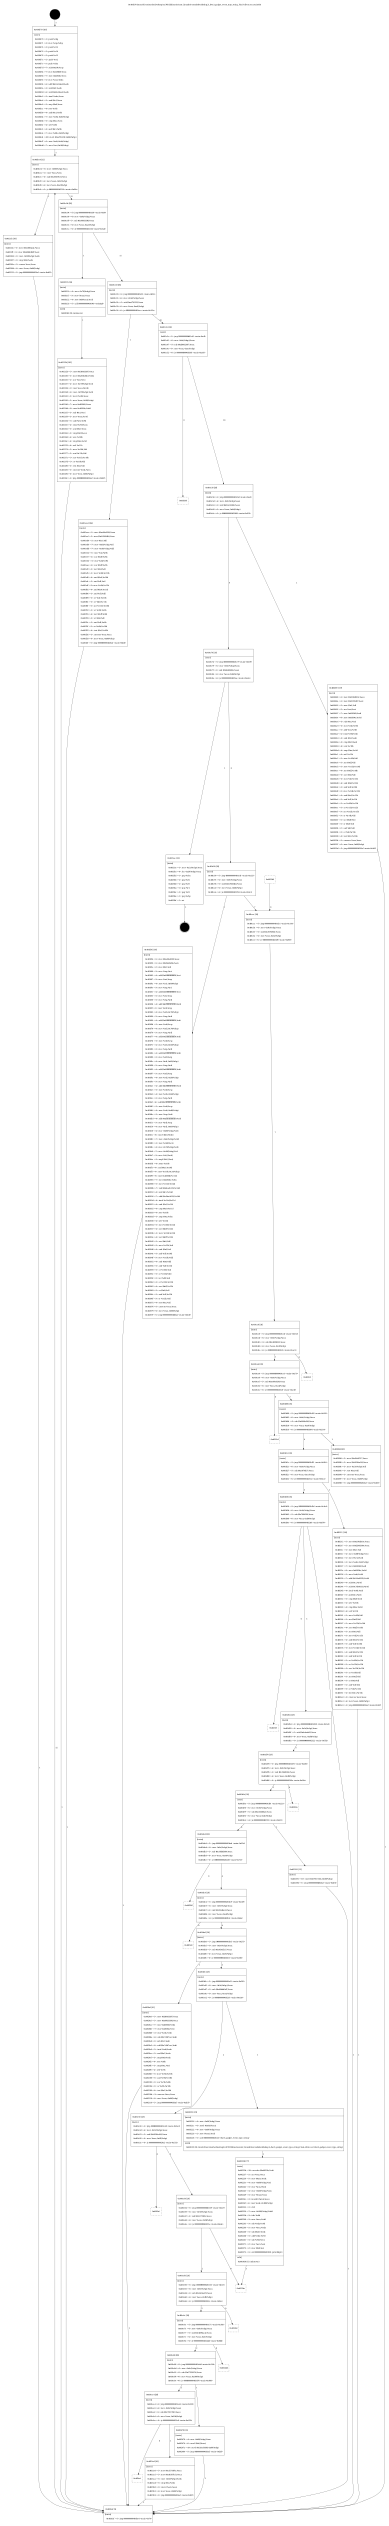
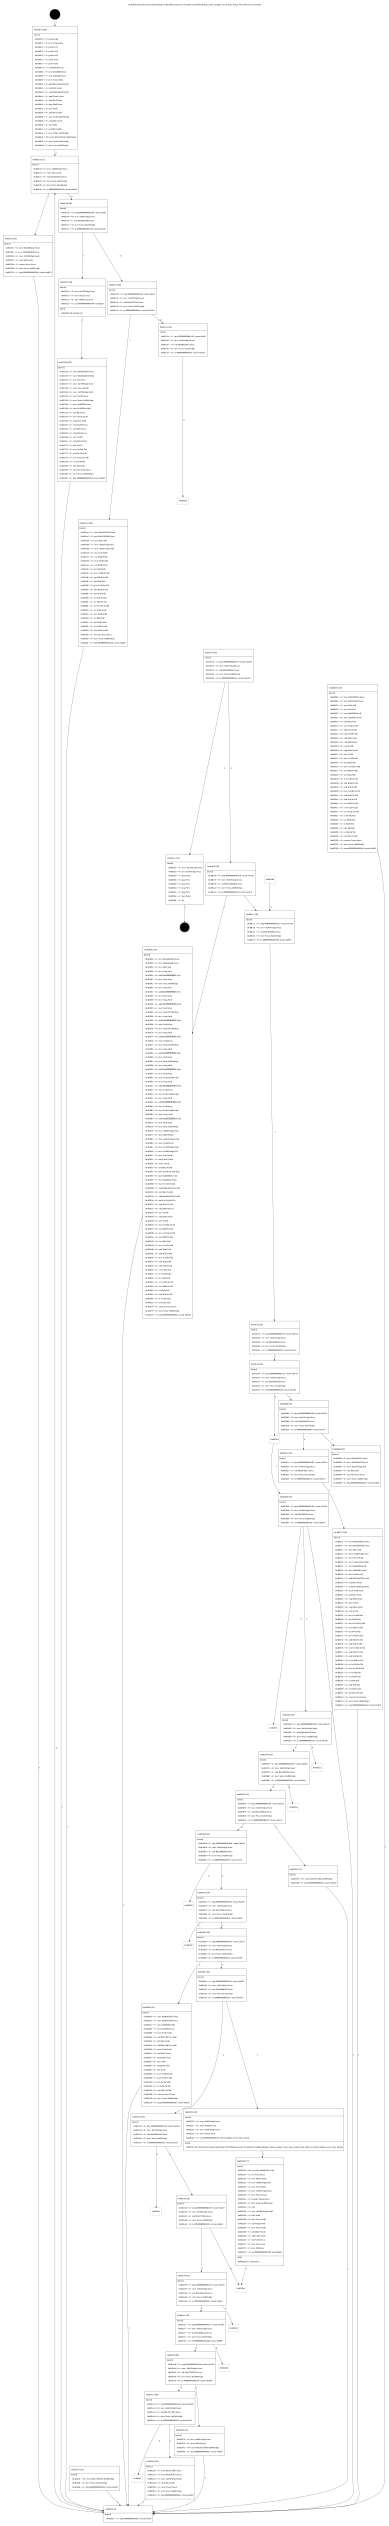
(228, 501) -> none
(307, 1377) -> none
(304, 1487) -> (271, 1469)
none -> (317, 1768)
none -> (95, 2479)
